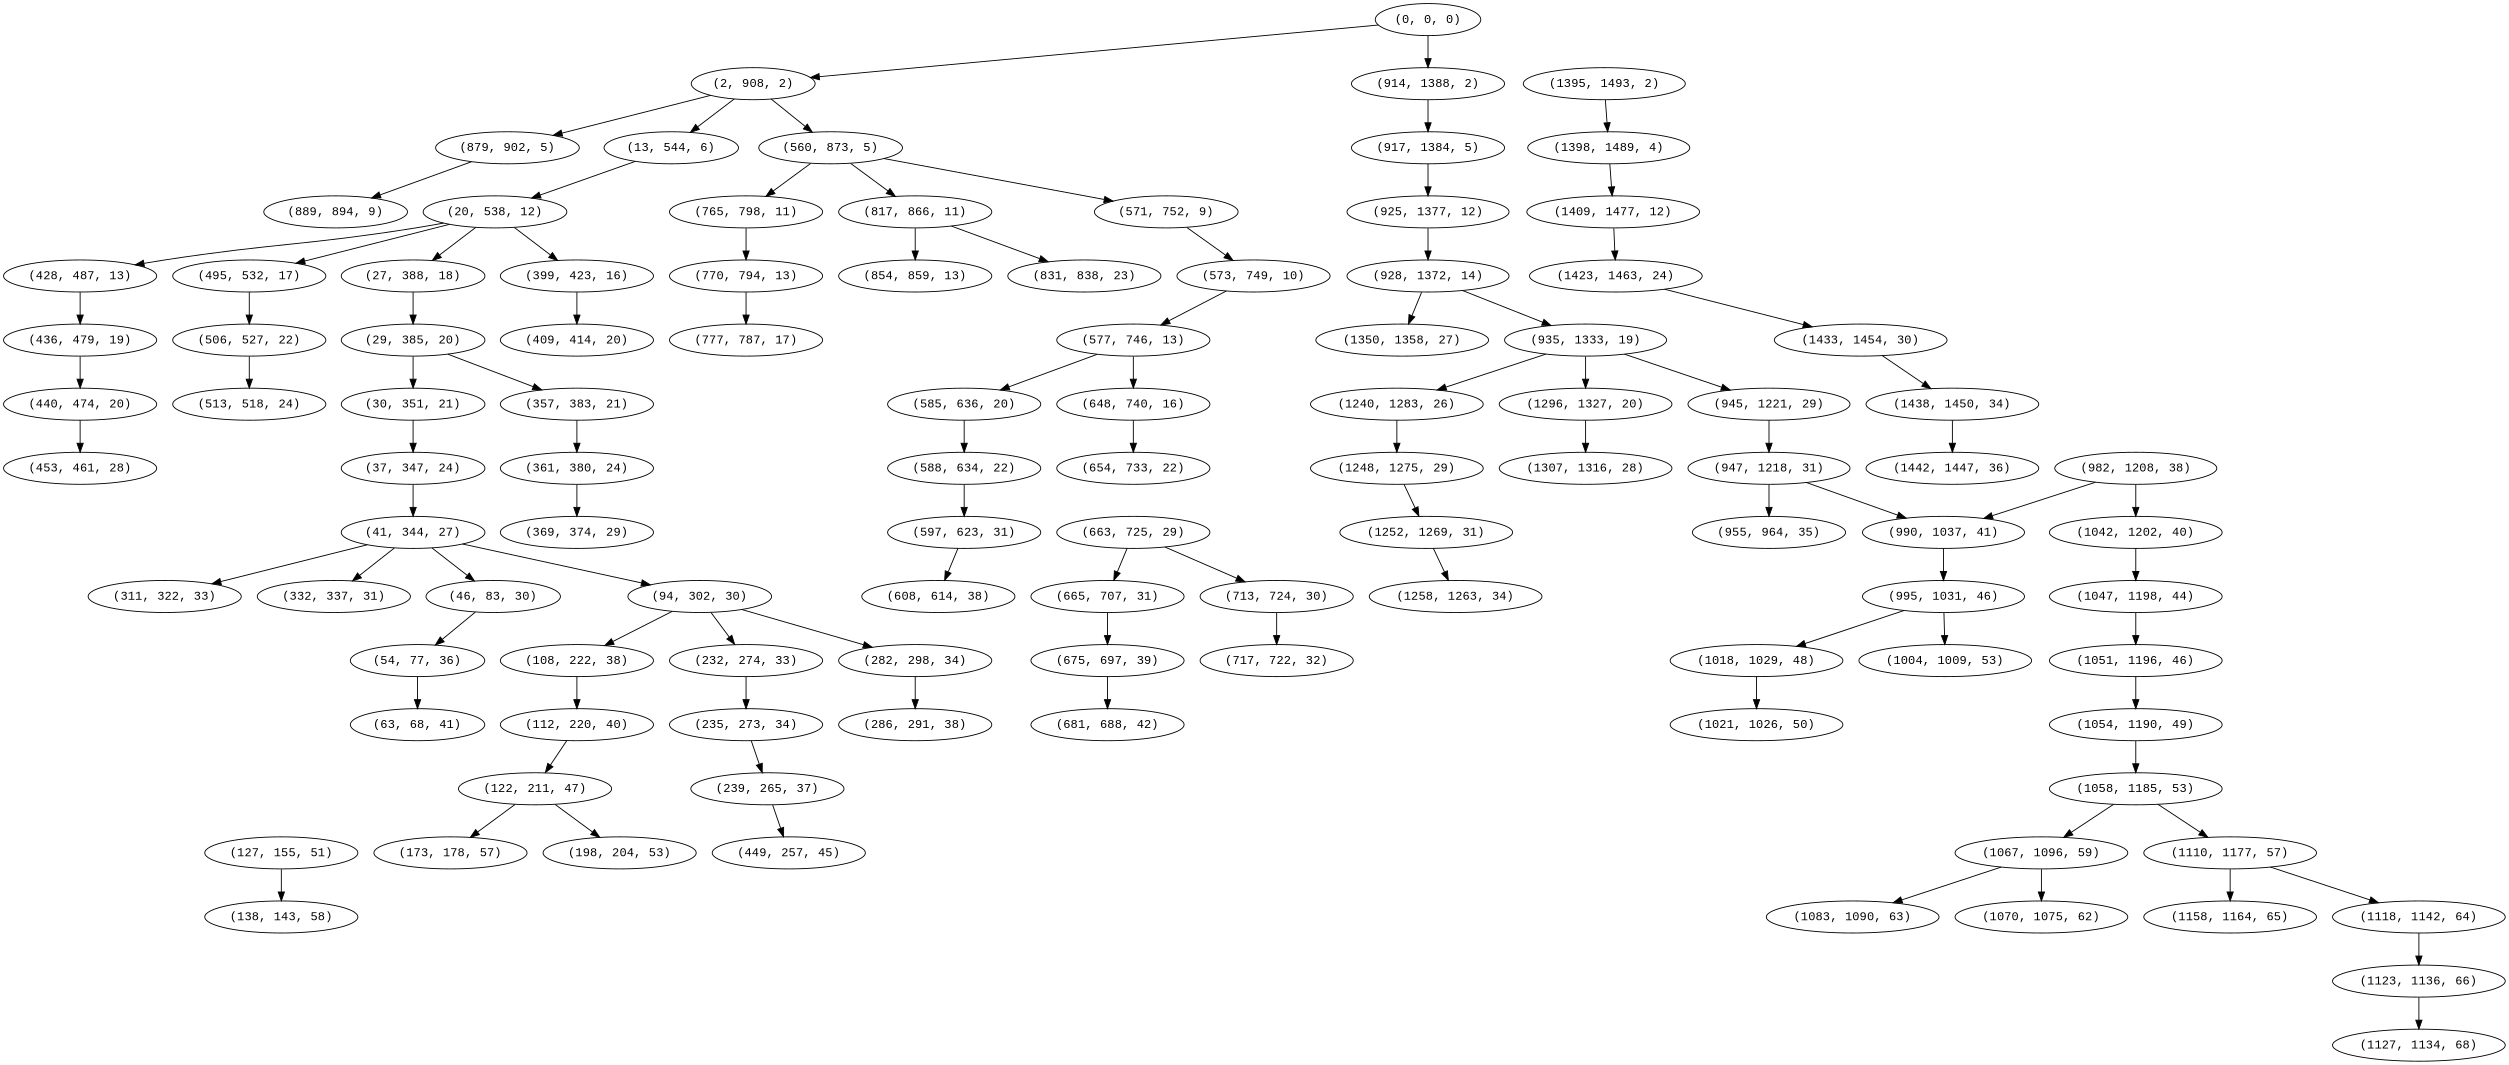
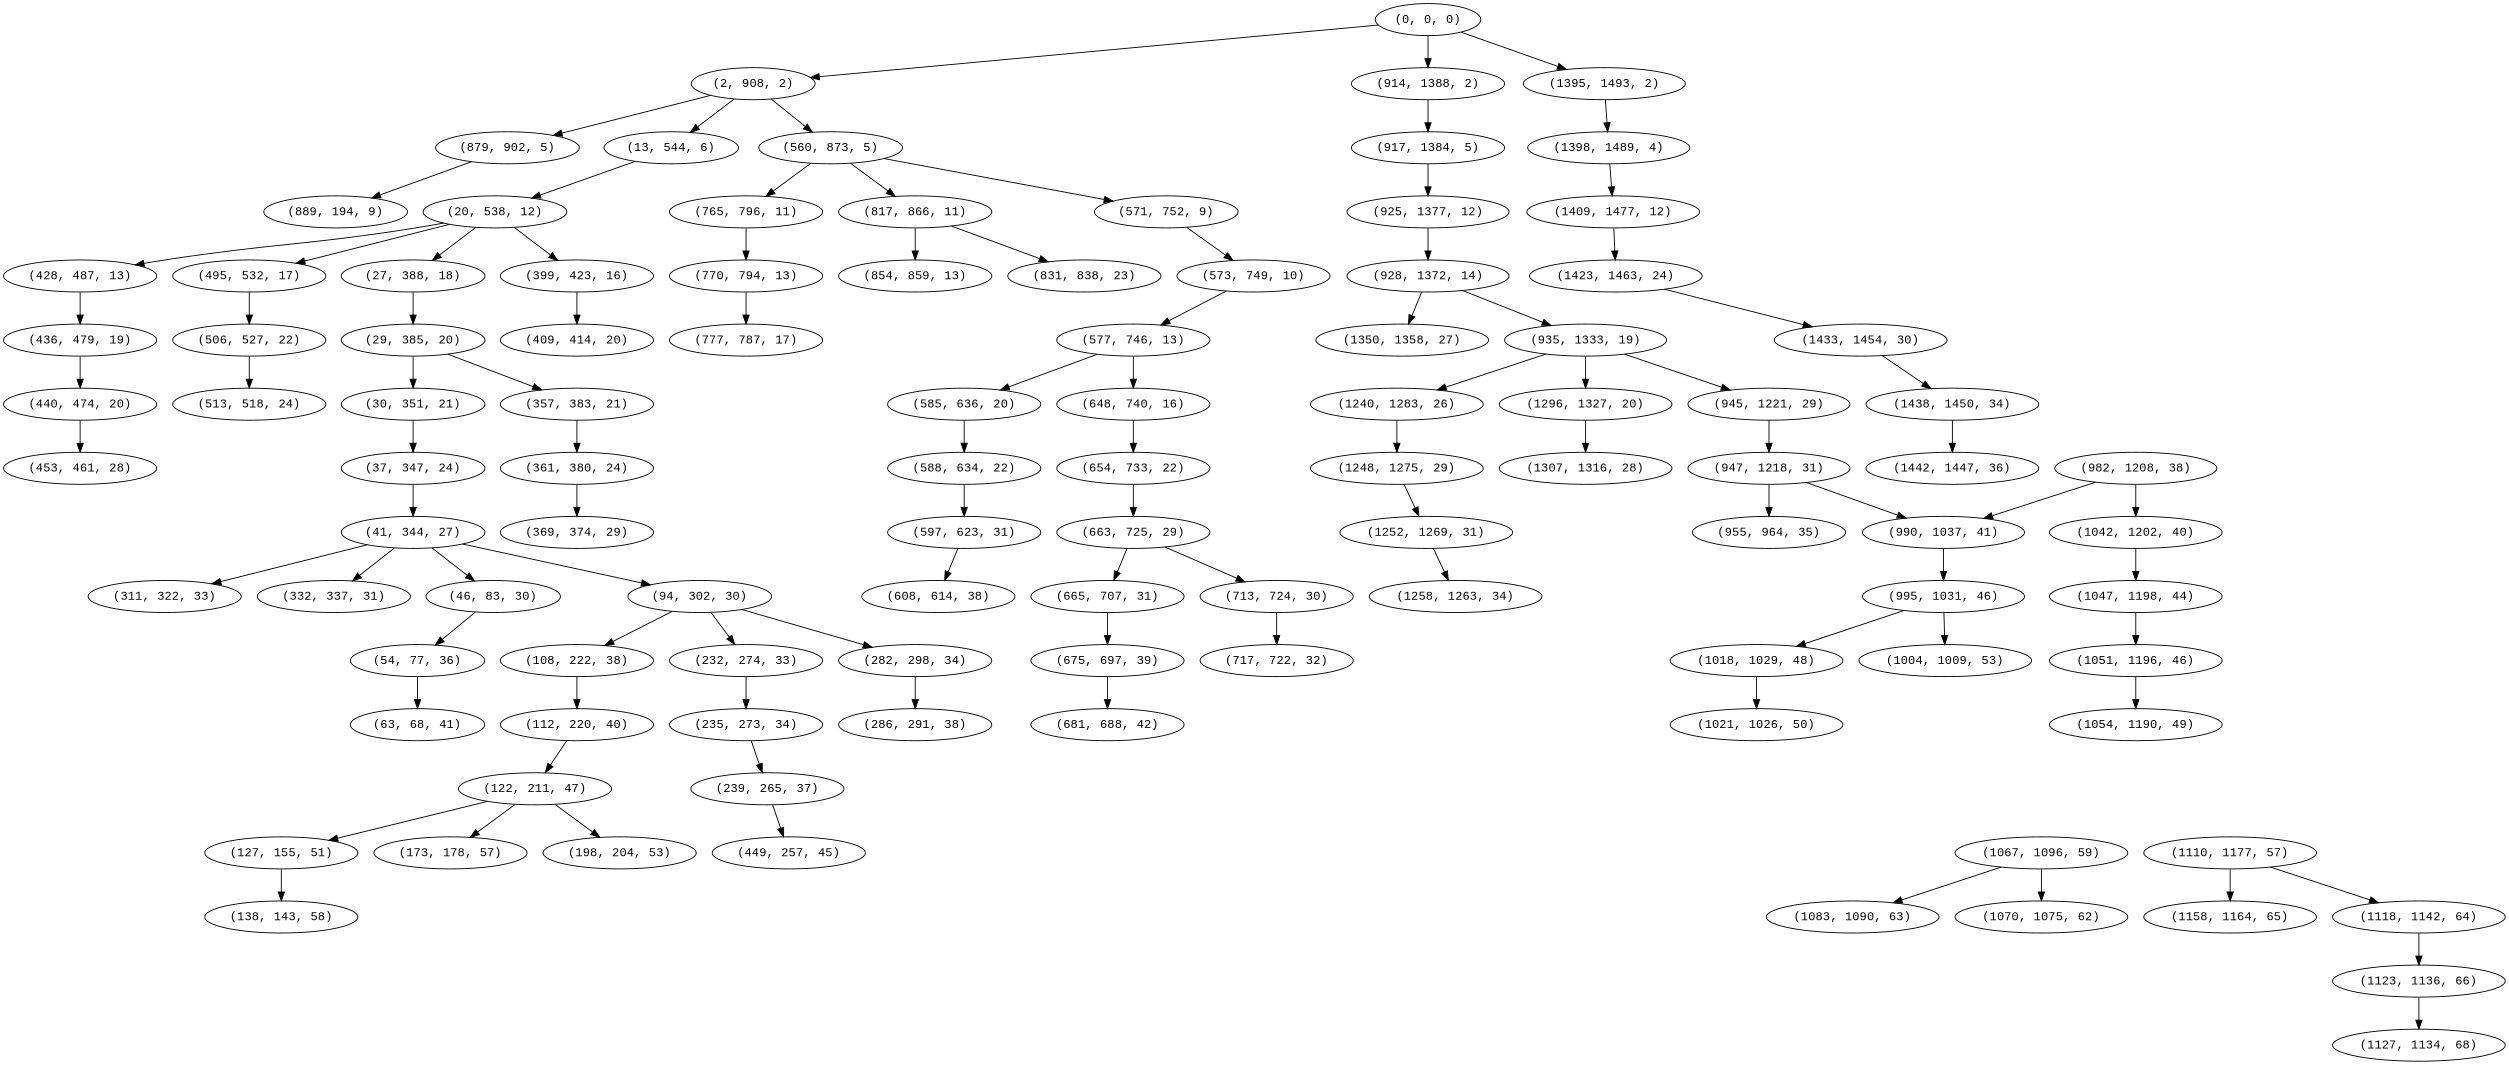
none -> (1509, 49)
(336, 212) -> (336, 212)
(746, 212) -> (746, 212)
none -> (1133, 496)
(2136, 789) -> none
none -> (412, 820)
